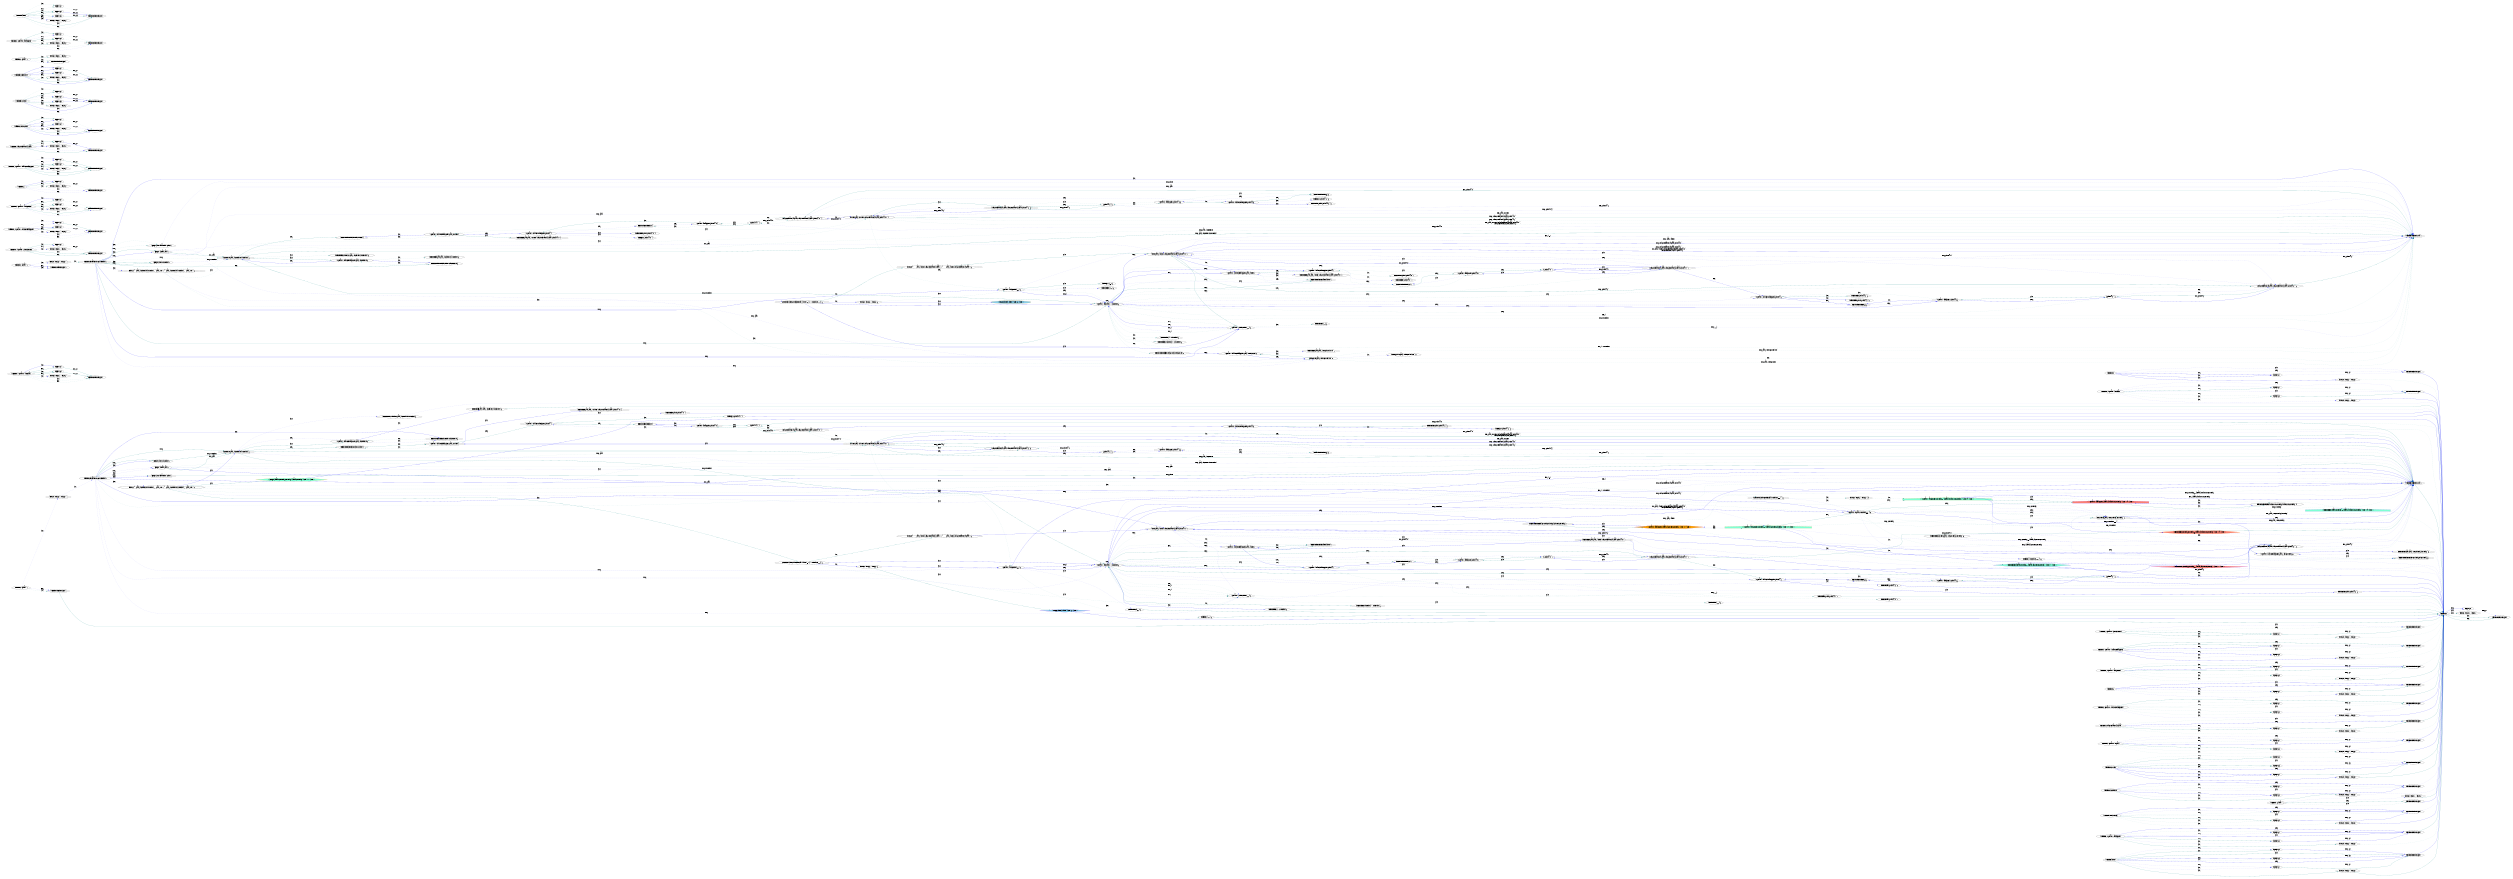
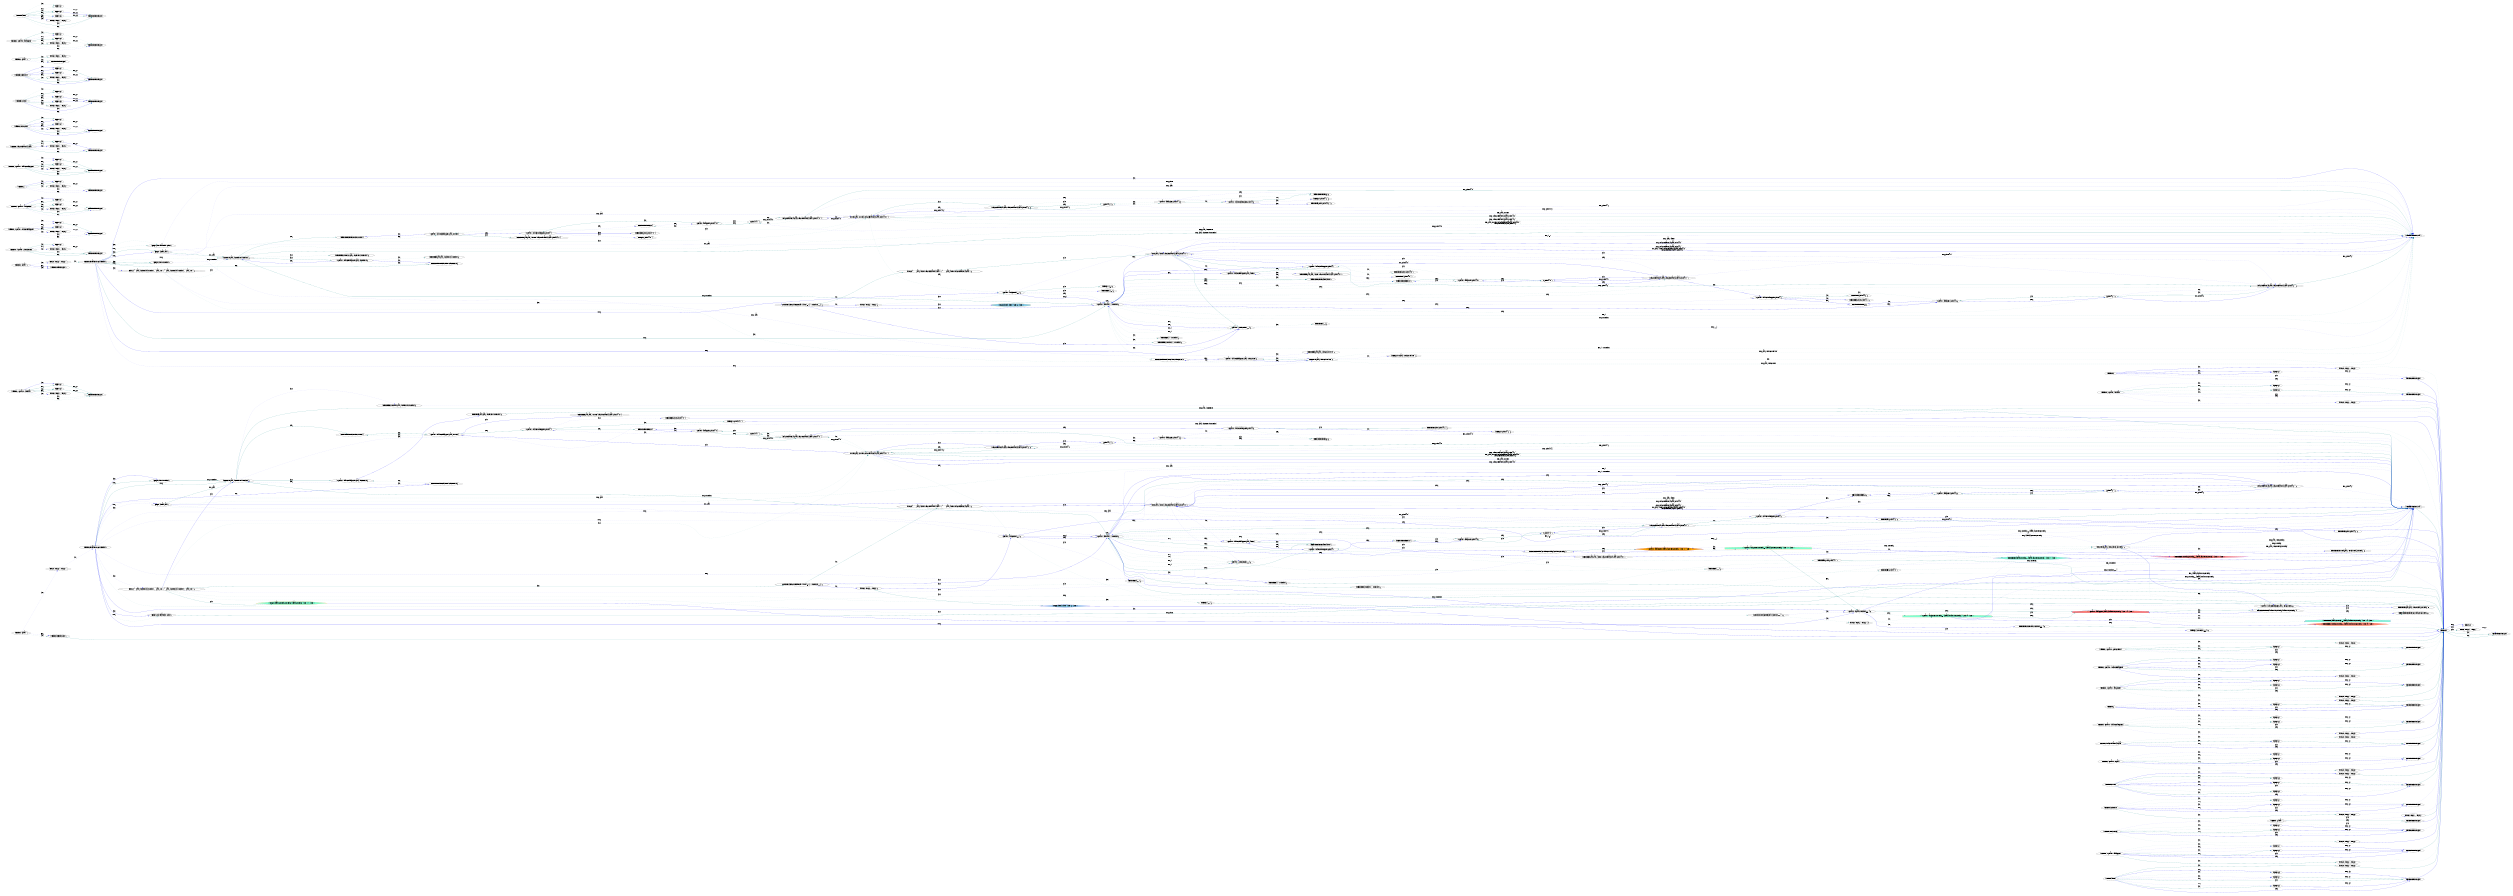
none -> (1207, 361)
(2046, 535) -> (2225, 551)
none -> (2032, 627)
